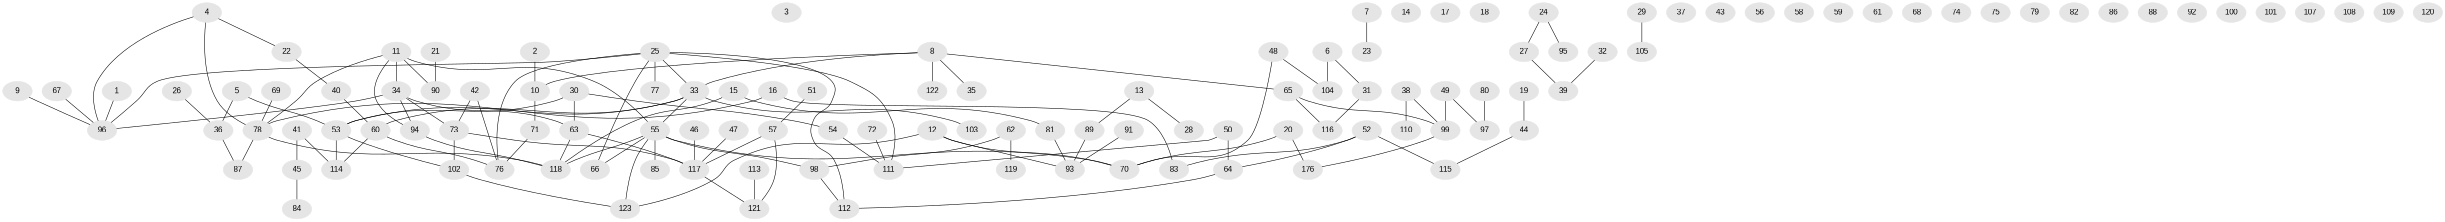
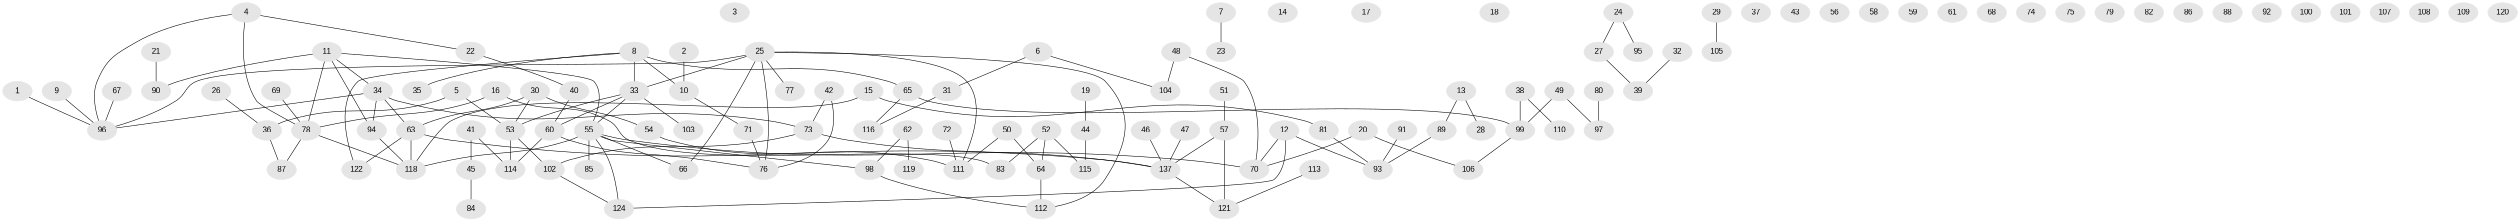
none -> (384, 150)
(694, 170) -> (1165, 170)
(1308, 170) -> (1468, 170)
(625, 209) -> (619, 209)
